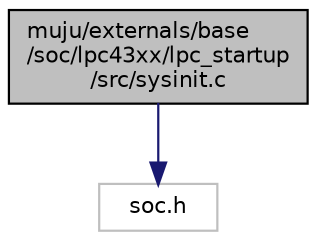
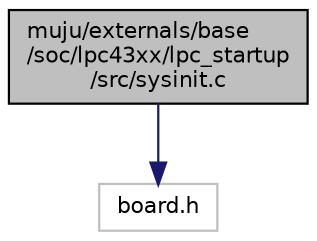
(158, 207) -> (158, 207)
